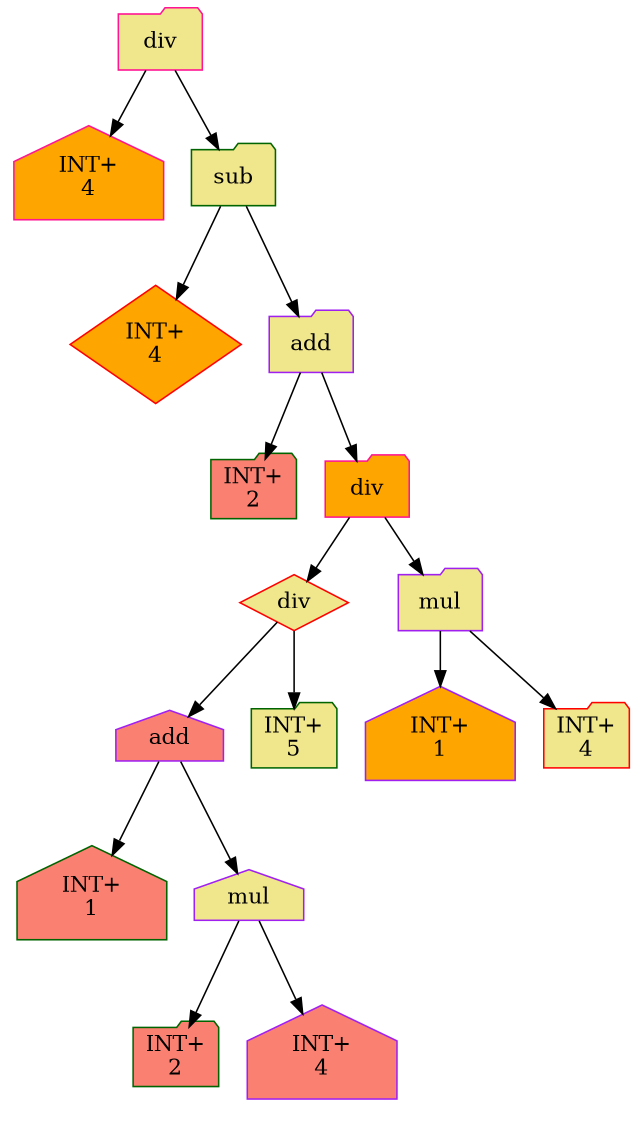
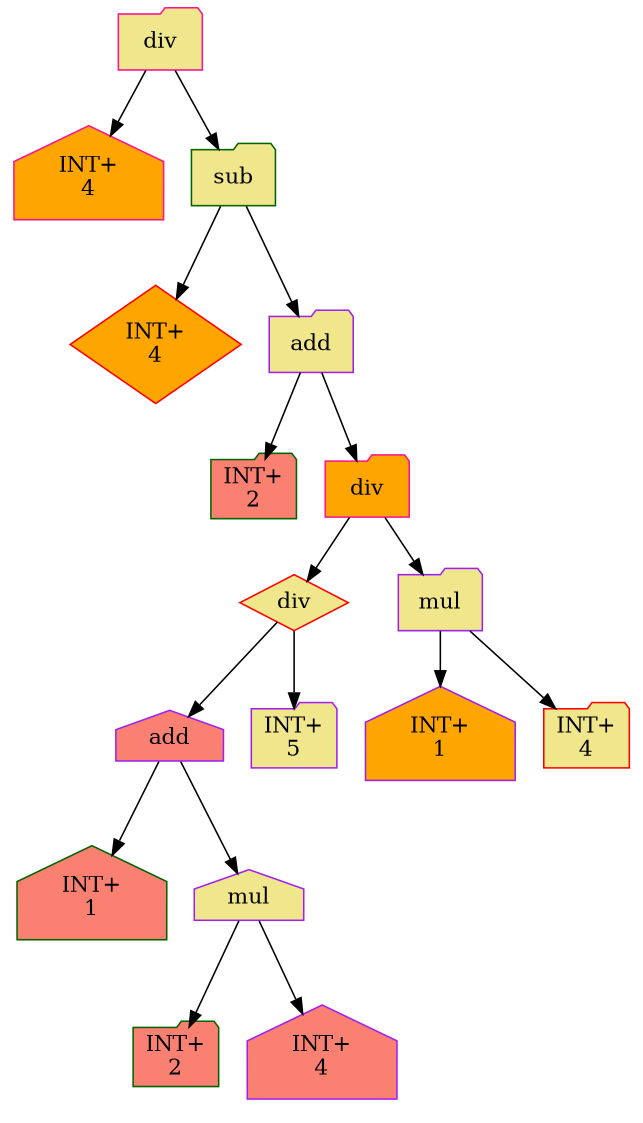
(294, 738) -> (294, 738)
